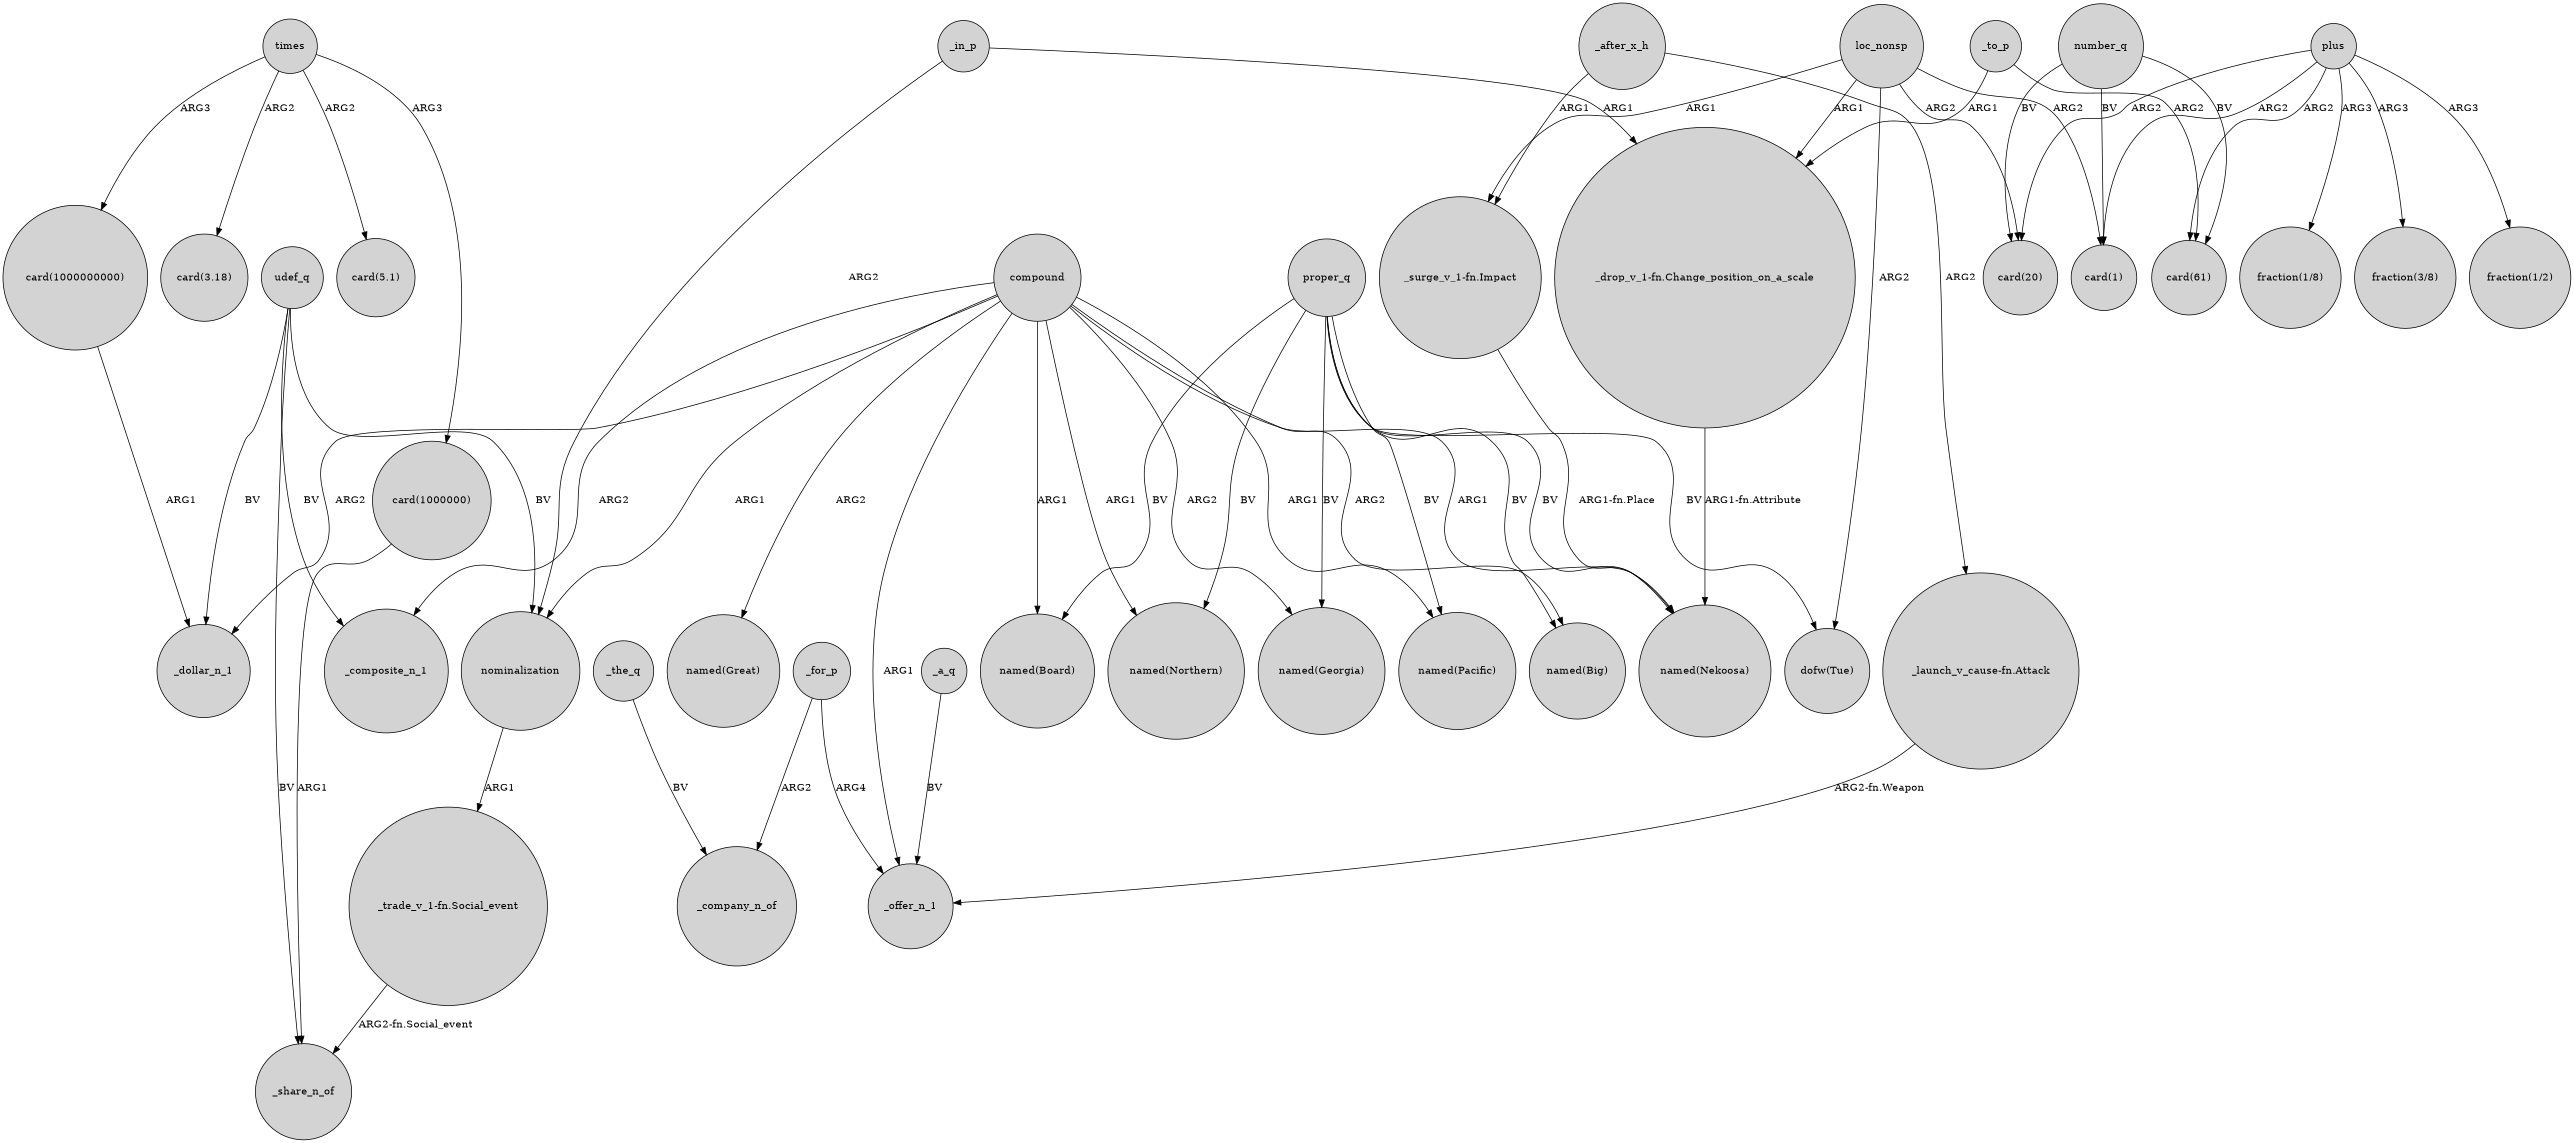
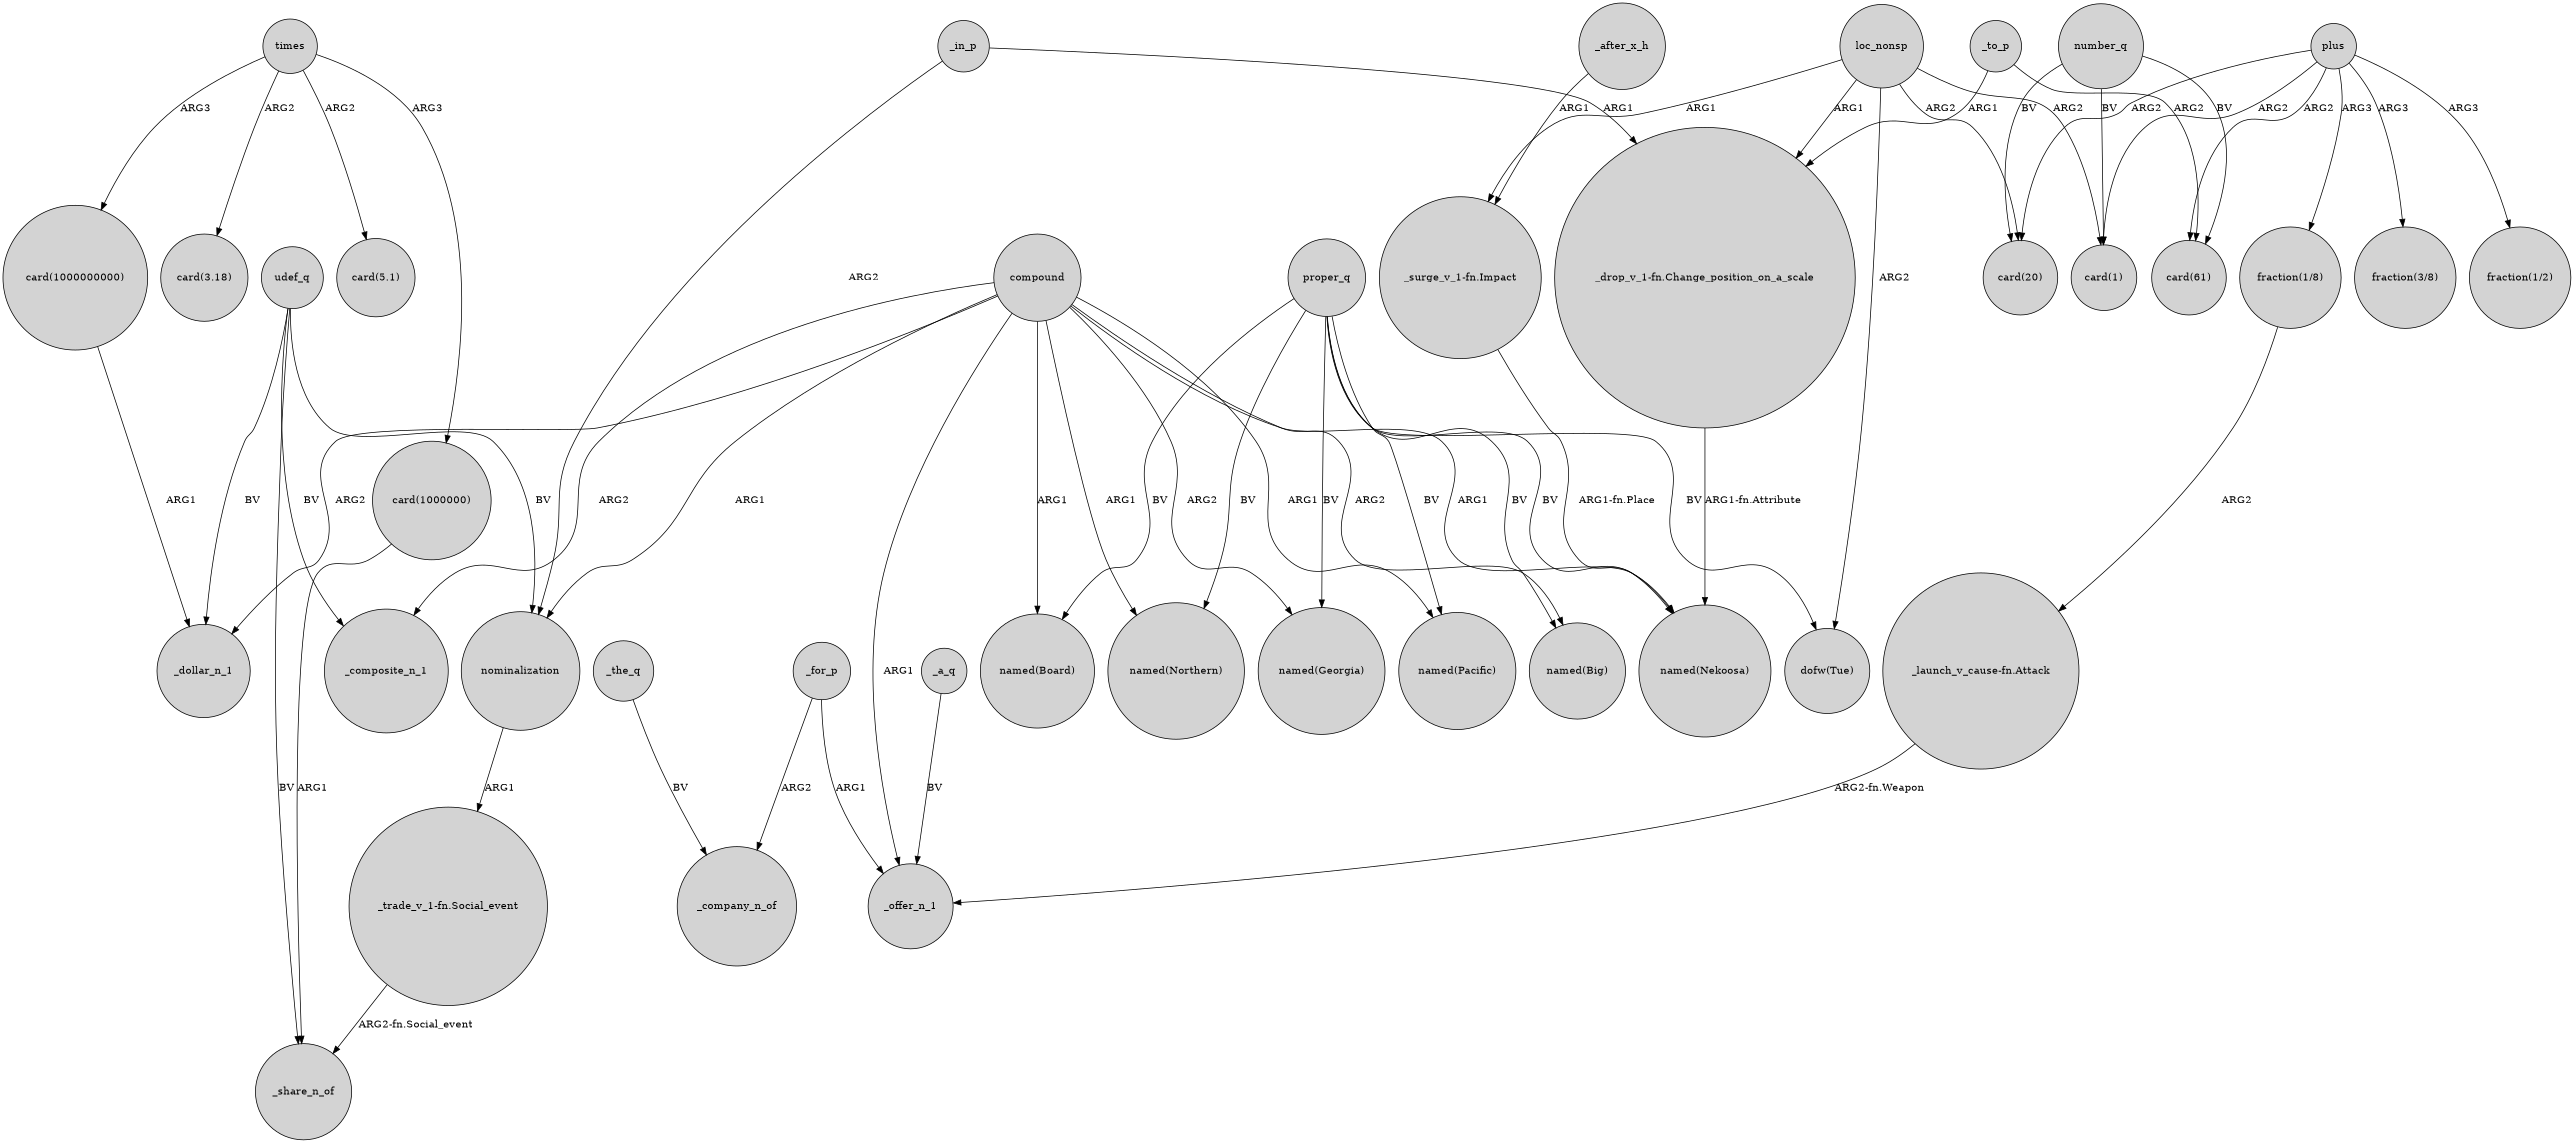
(1936, 215) -> (2192, 482)
(723, 671) -> none
(851, 788) -> (851, 788)
